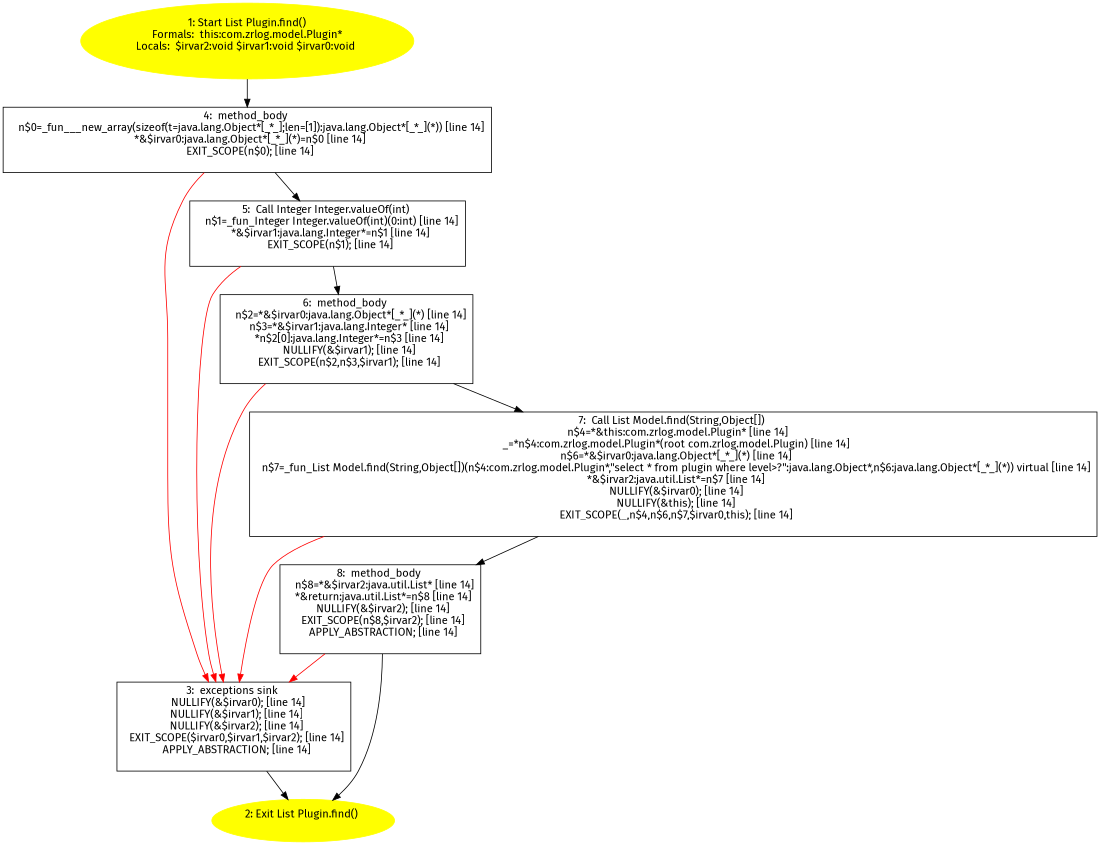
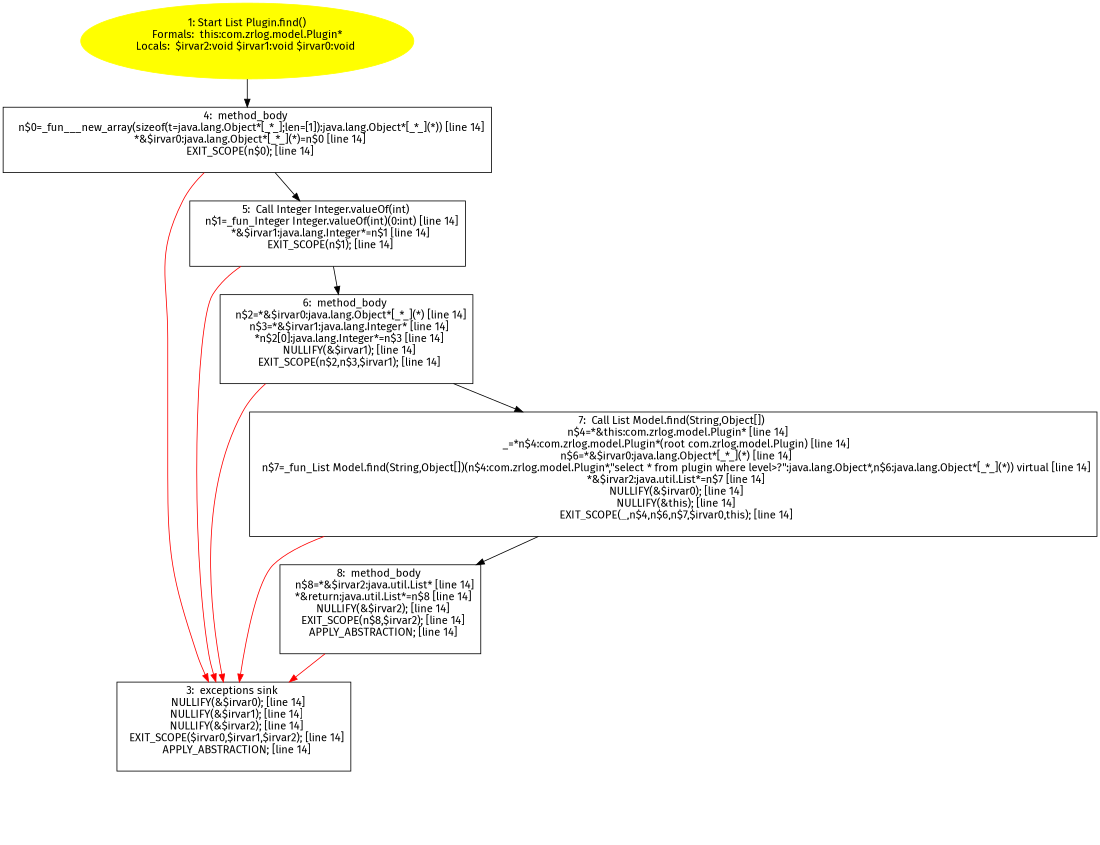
(303, 821) -> none
